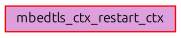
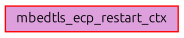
(90, 19) -> (92, 19)
